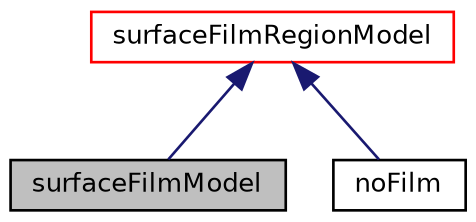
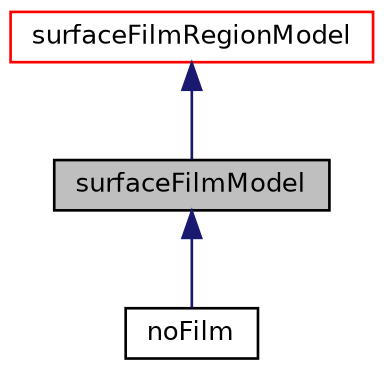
(345, 121) -> (192, 273)
